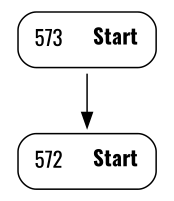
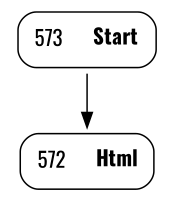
(116, 160) -> (117, 160)
